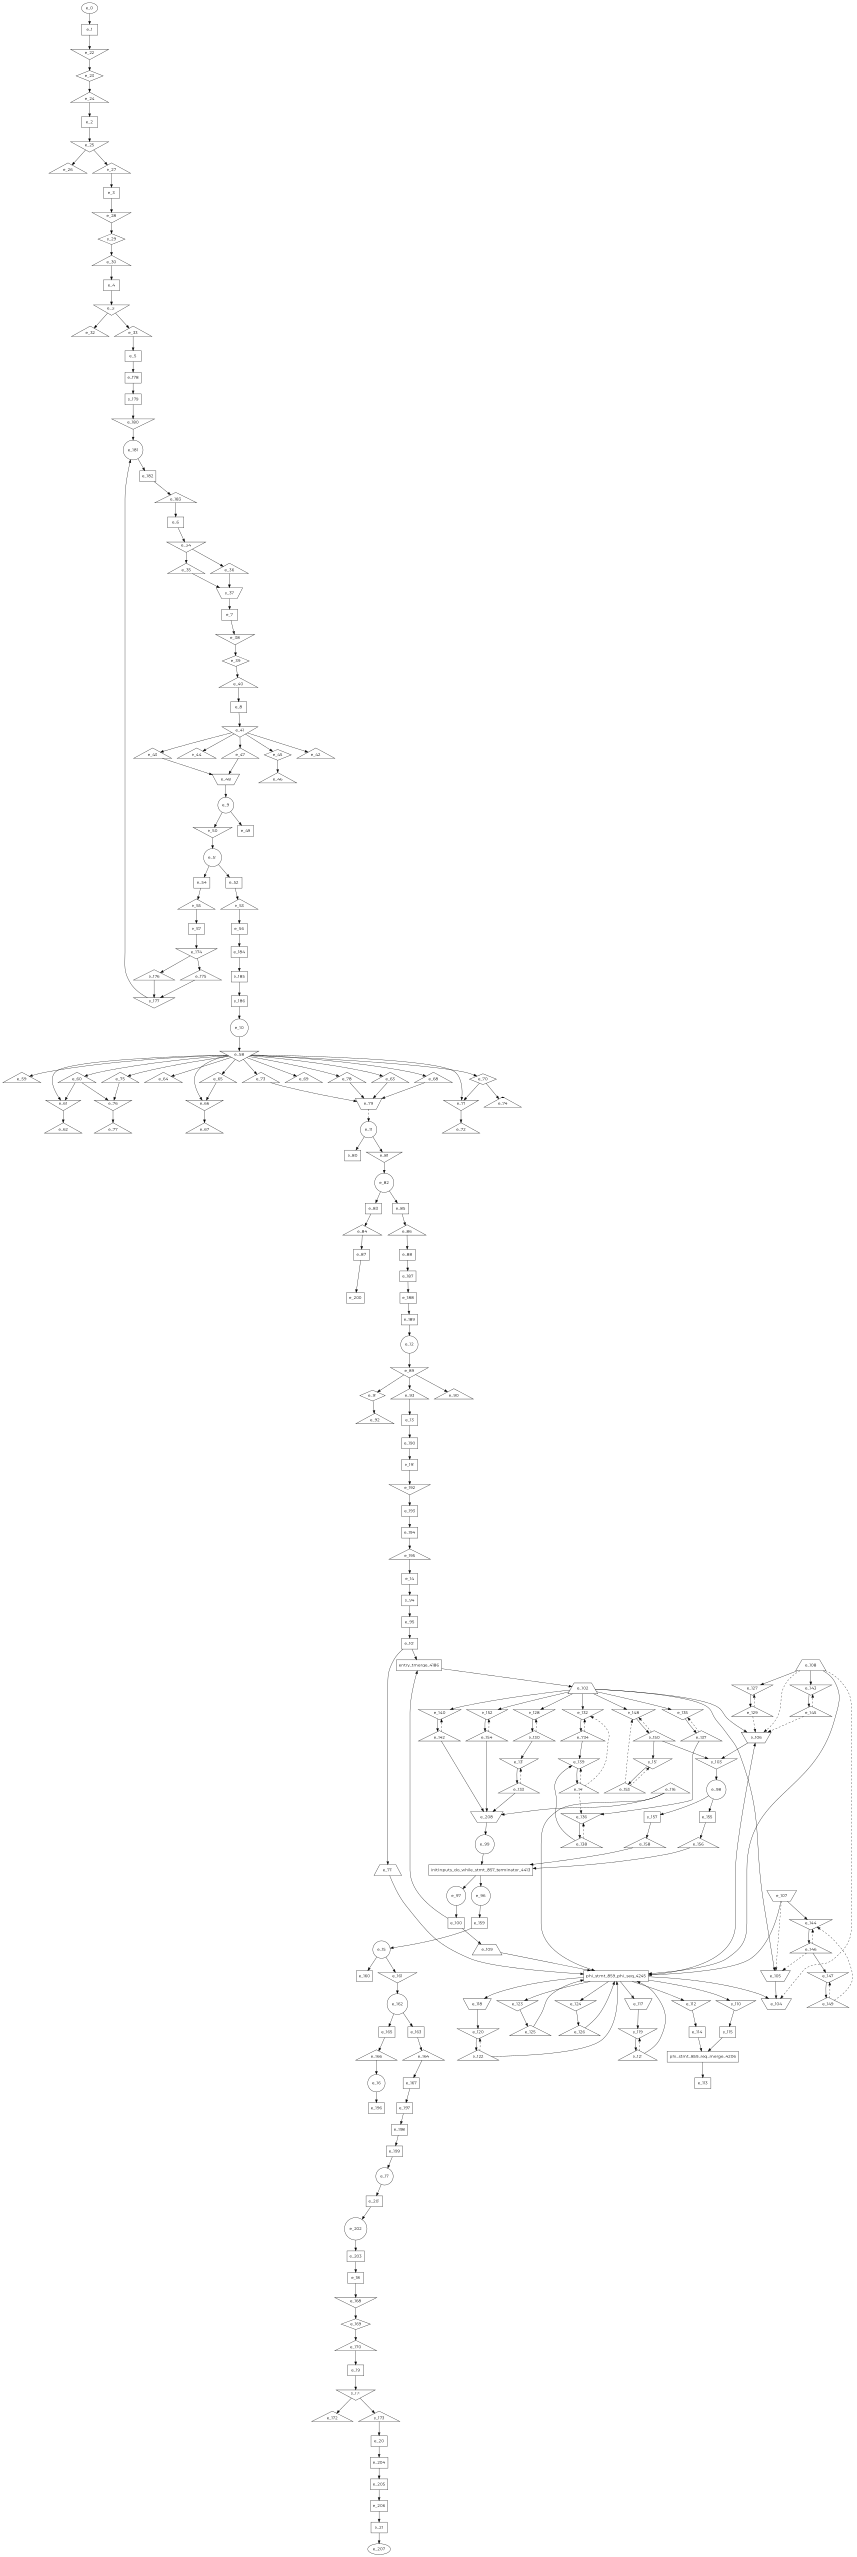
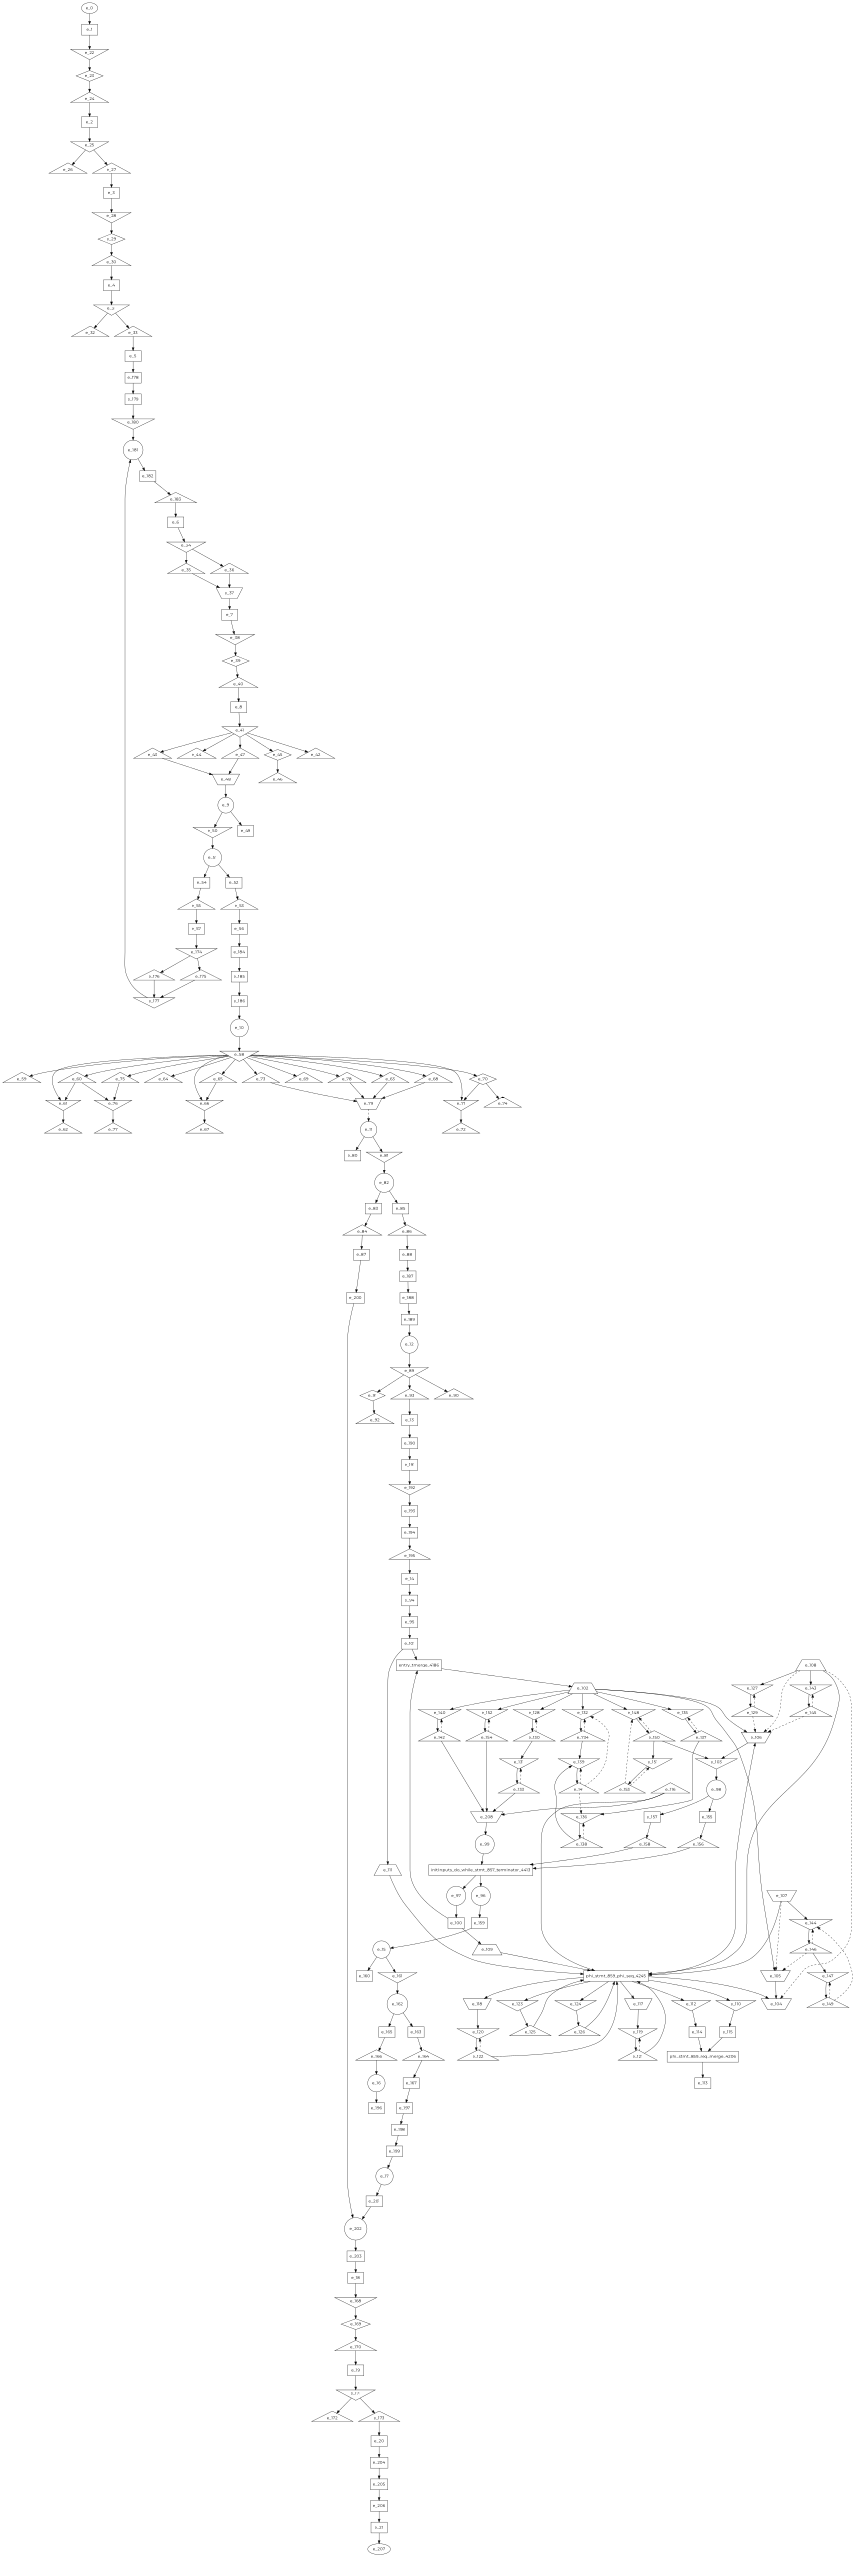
none -> (347, 1759)
(388, 1870) -> (388, 1870)
